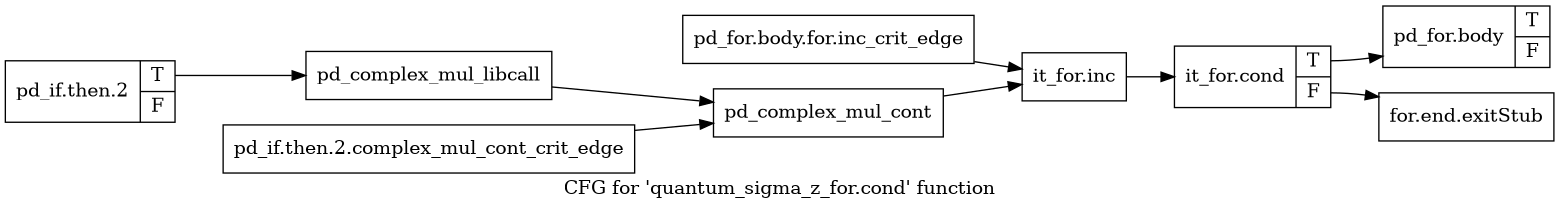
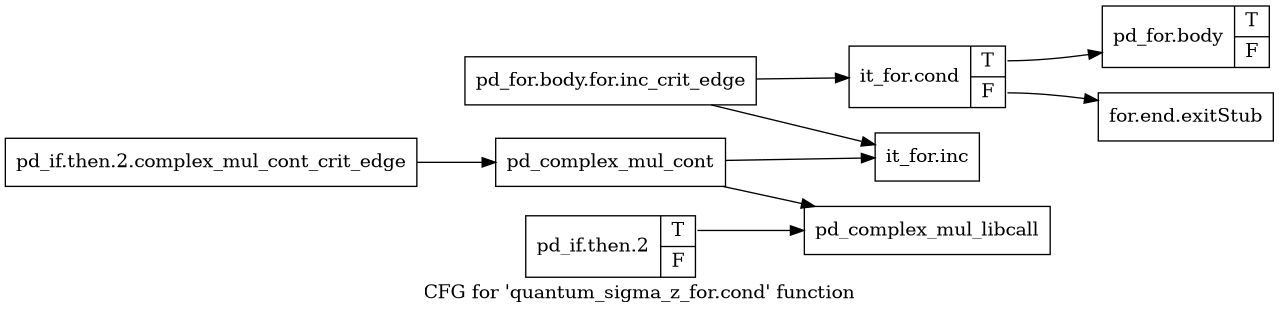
(1144, 77) -> (796, 78)
(626, 94) -> (762, 195)
